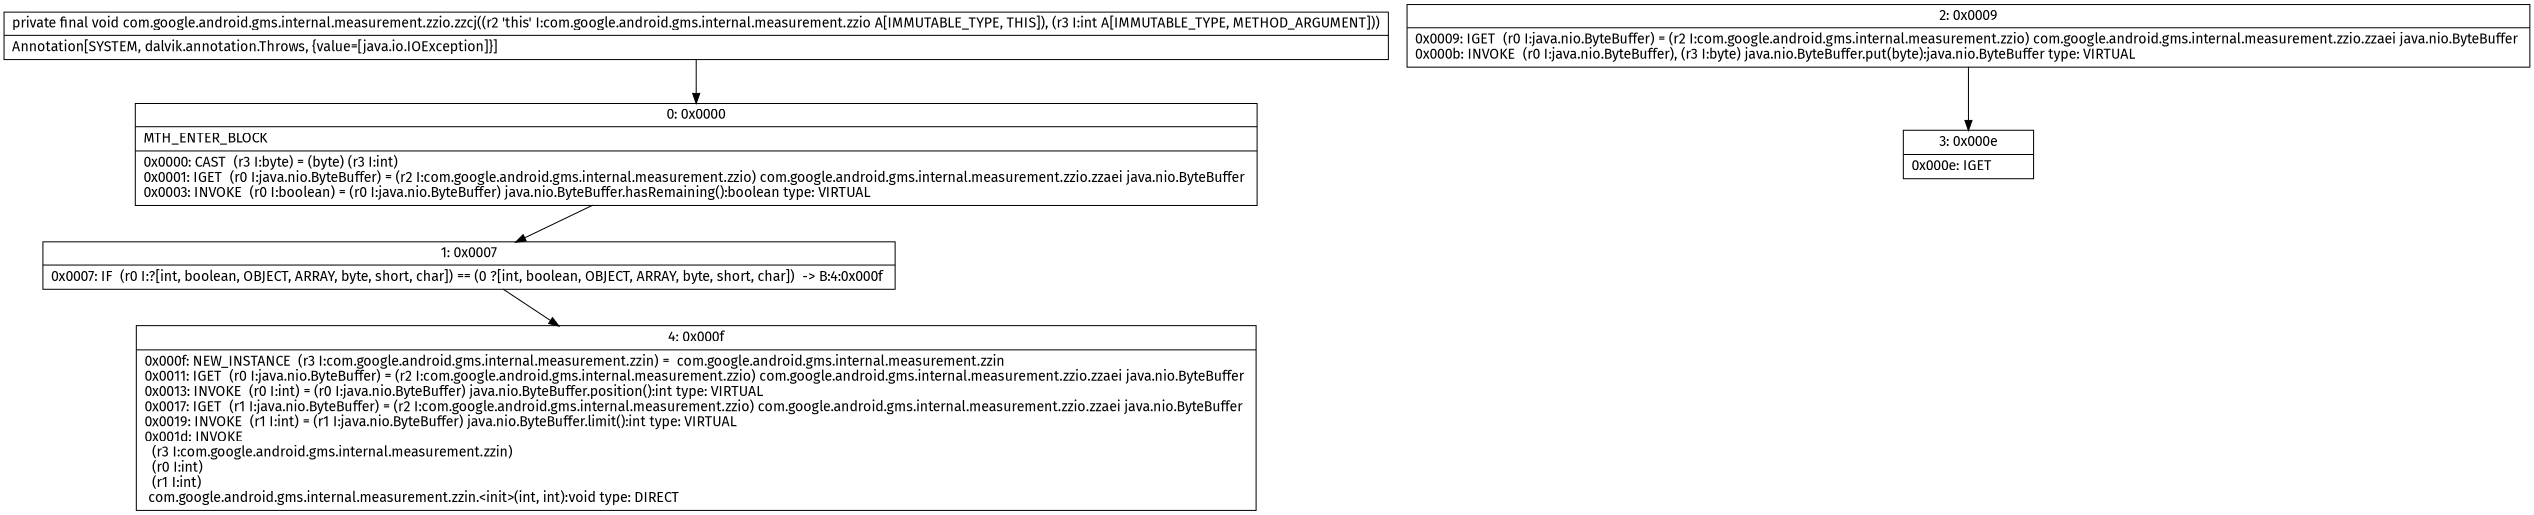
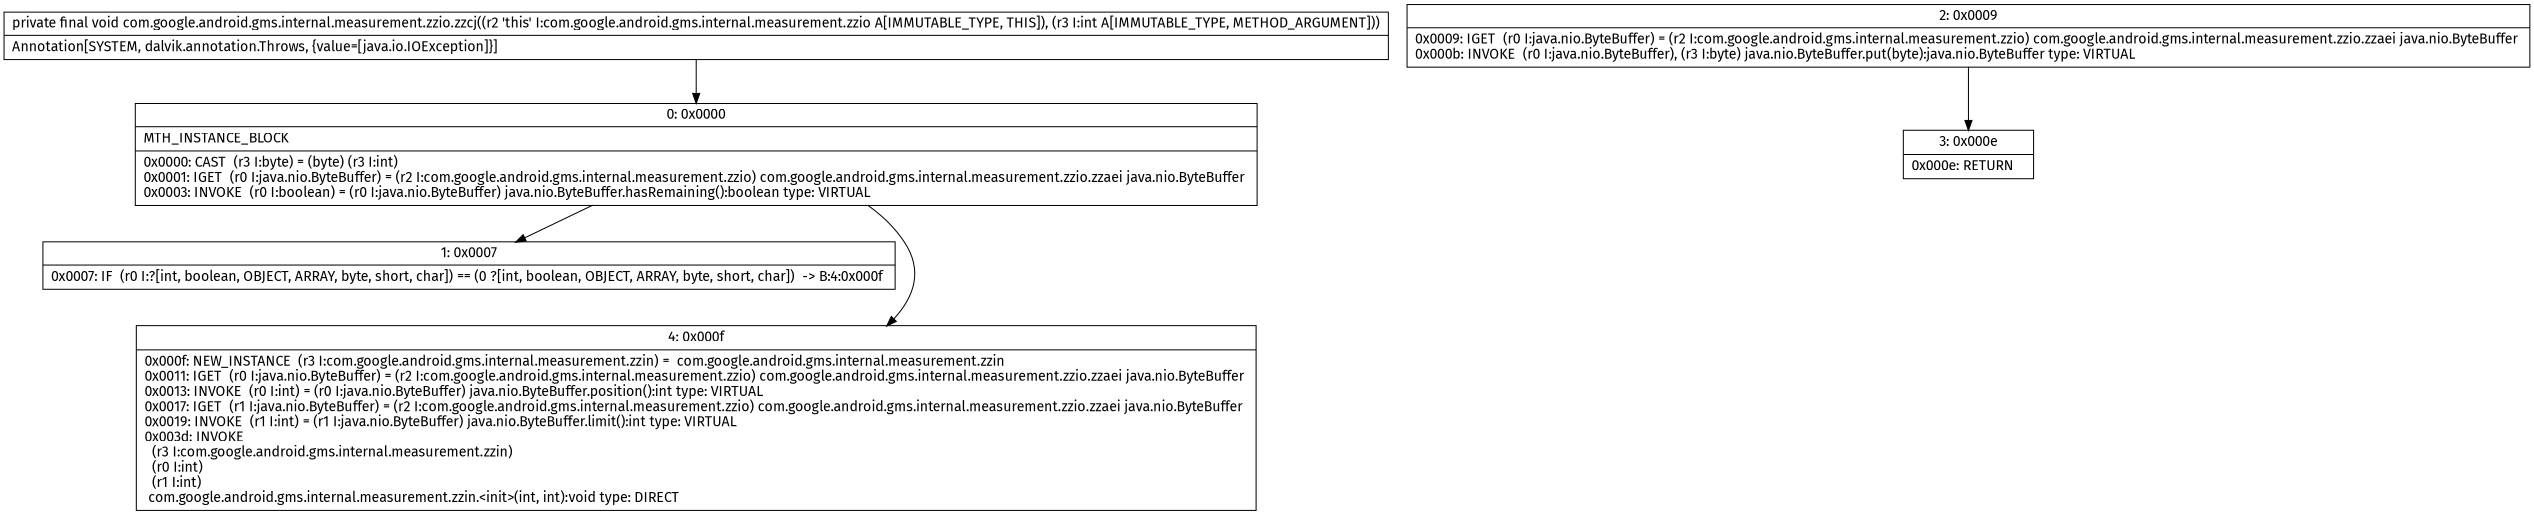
(206, 138) -> (217, 138)
(1957, 166) -> (1968, 166)
(527, 305) -> (911, 257)
(198, 437) -> (198, 437)
